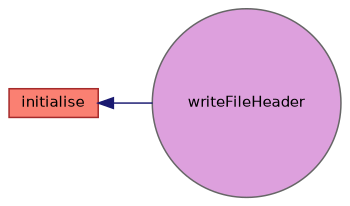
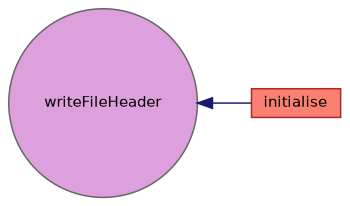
(133, 103) -> (232, 103)
